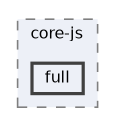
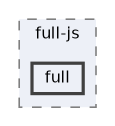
(58, 34) -> (58, 34)
